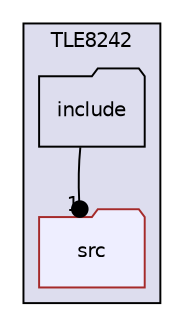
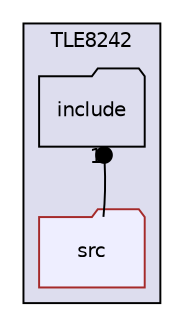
(79, 174) -> (105, 190)
